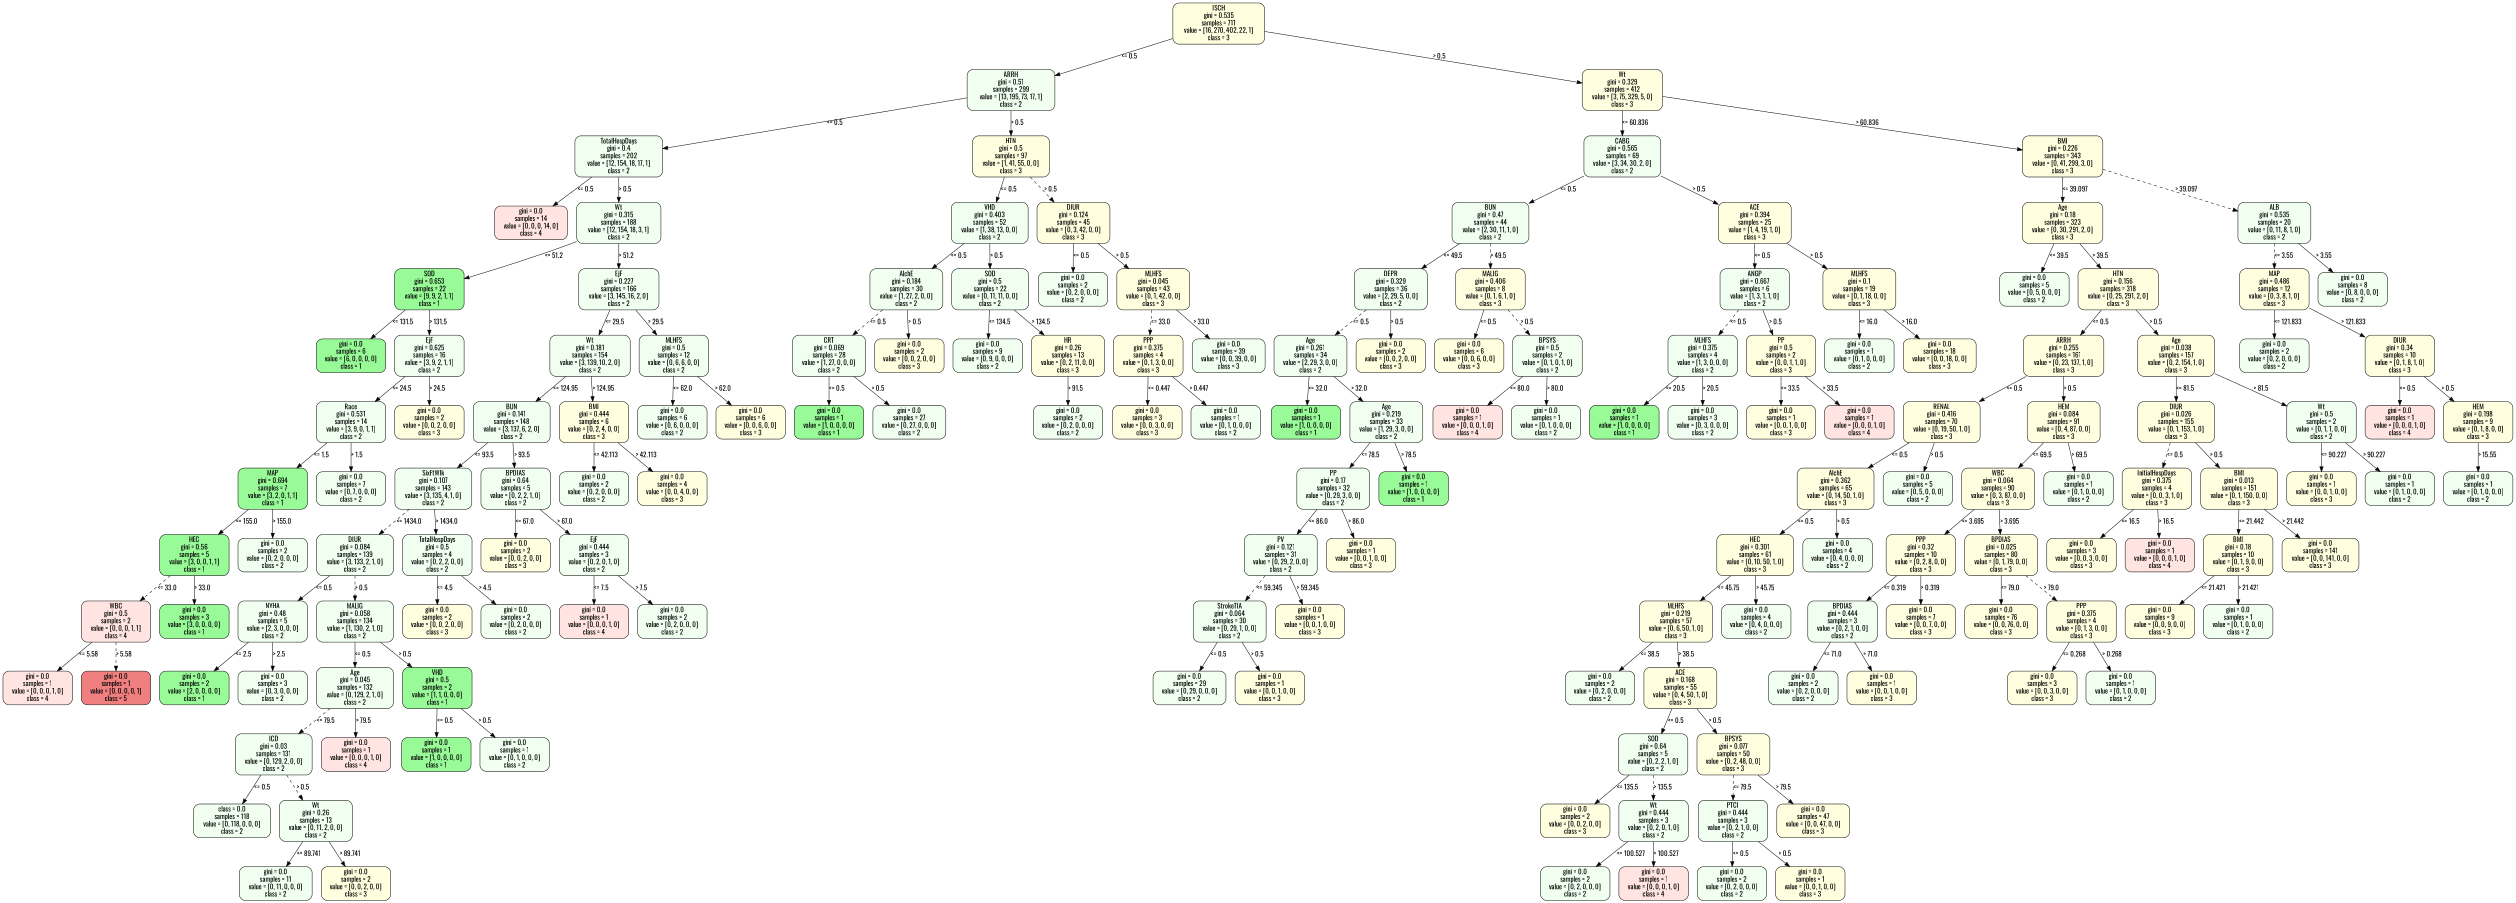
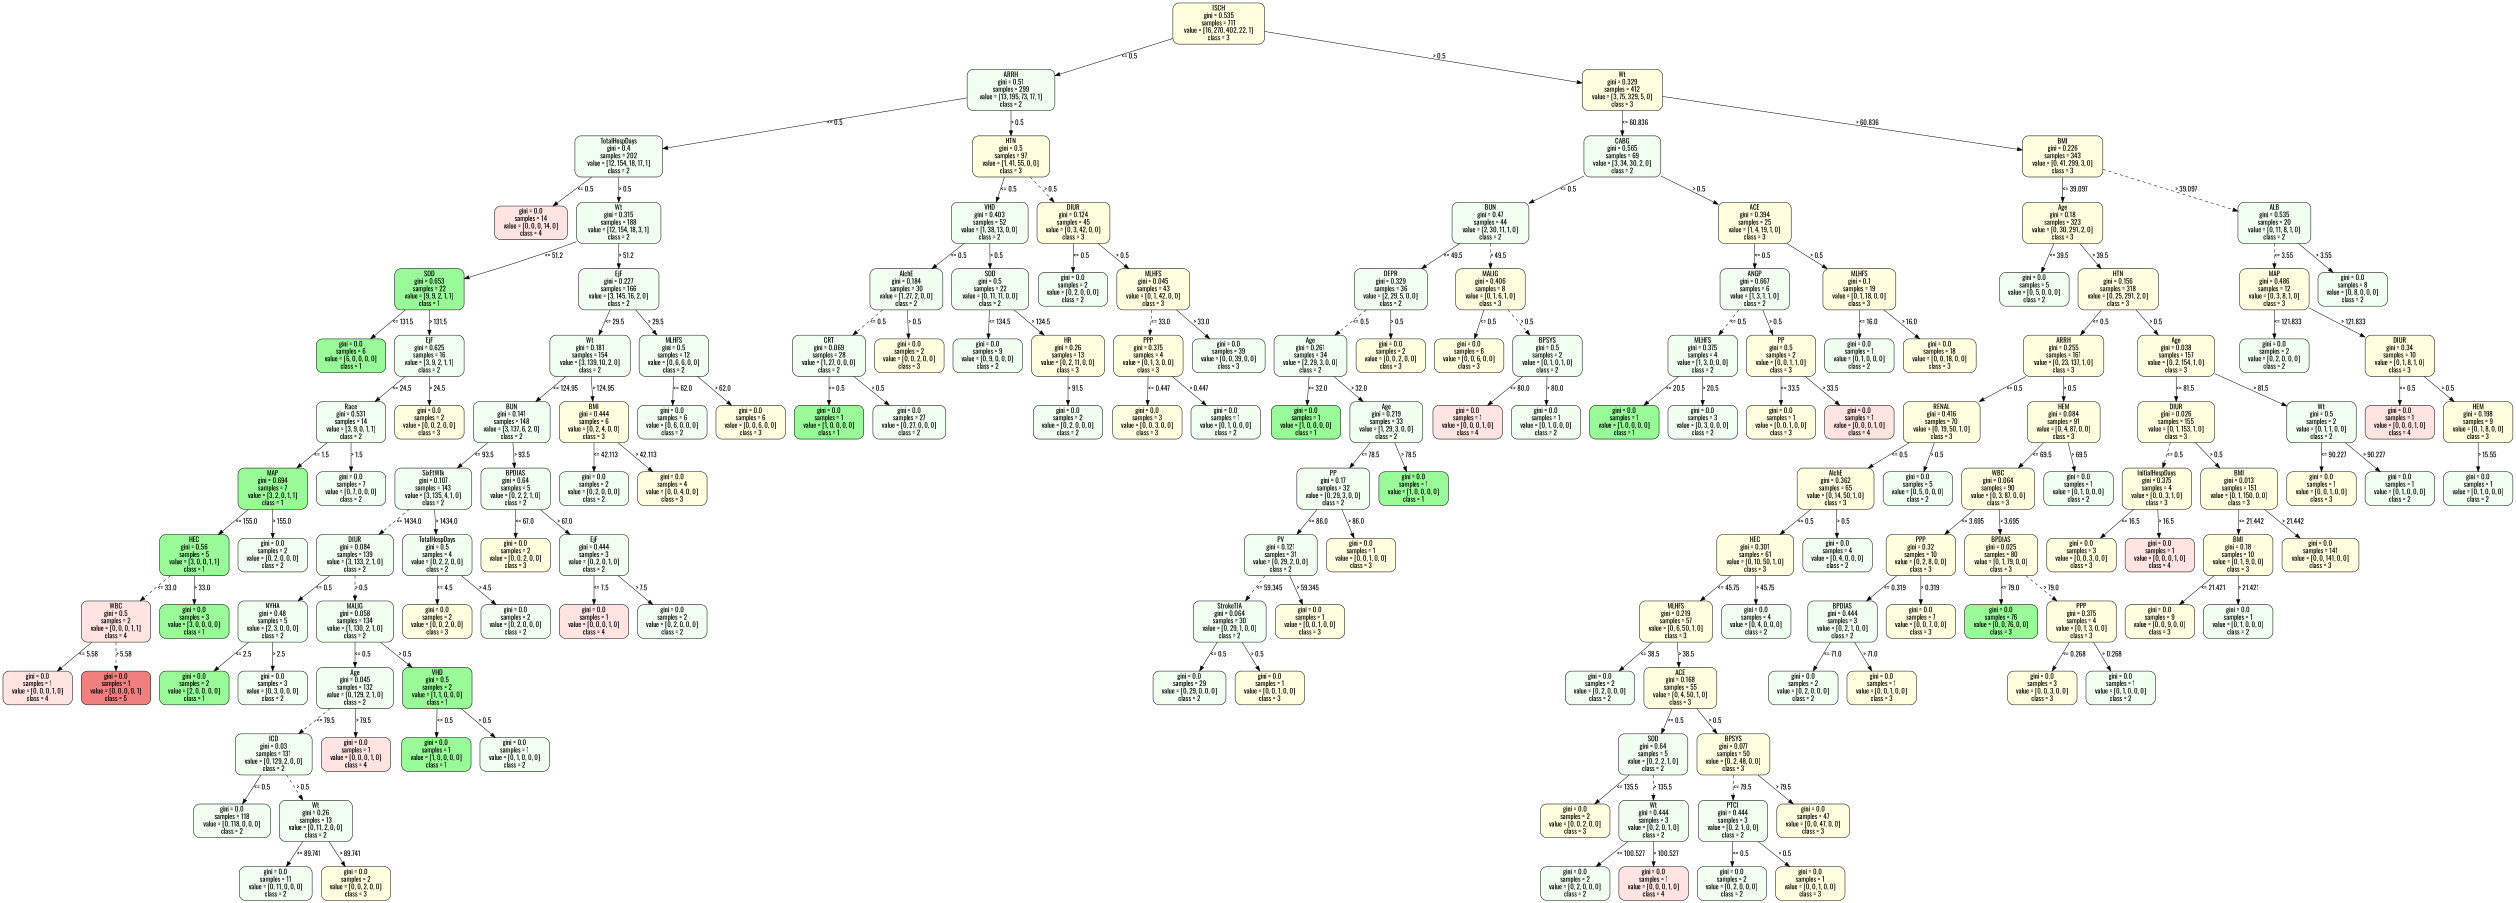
(2001, 622) -> (2001, 622)
(232, 821) -> (232, 821)
